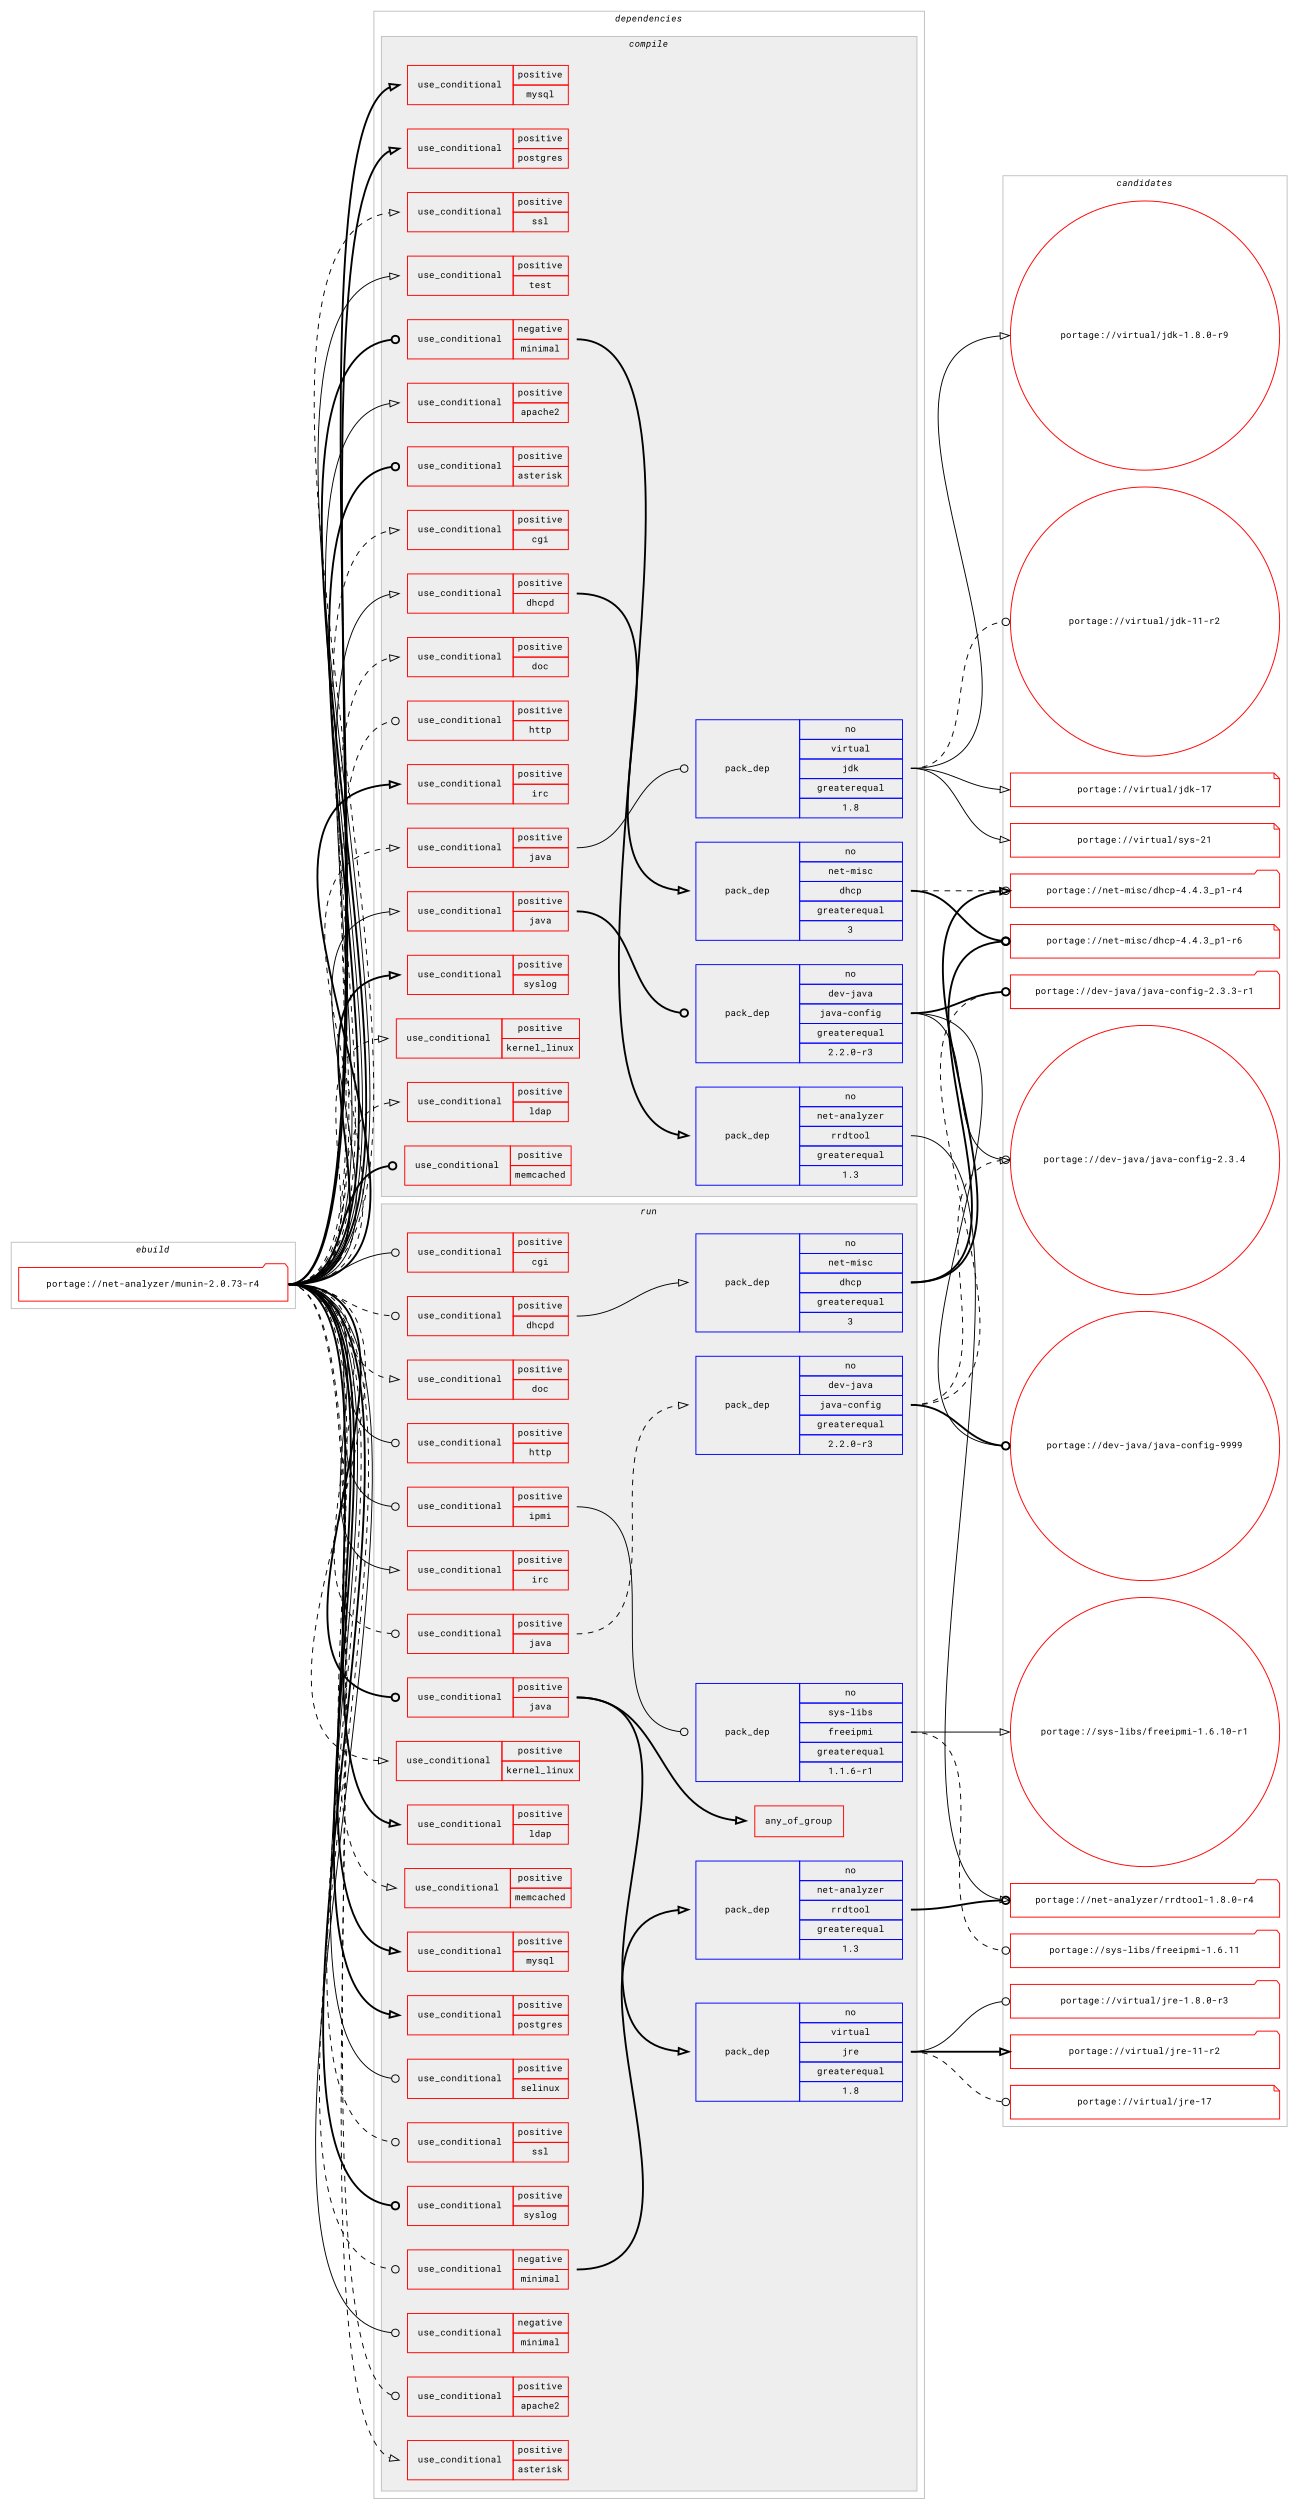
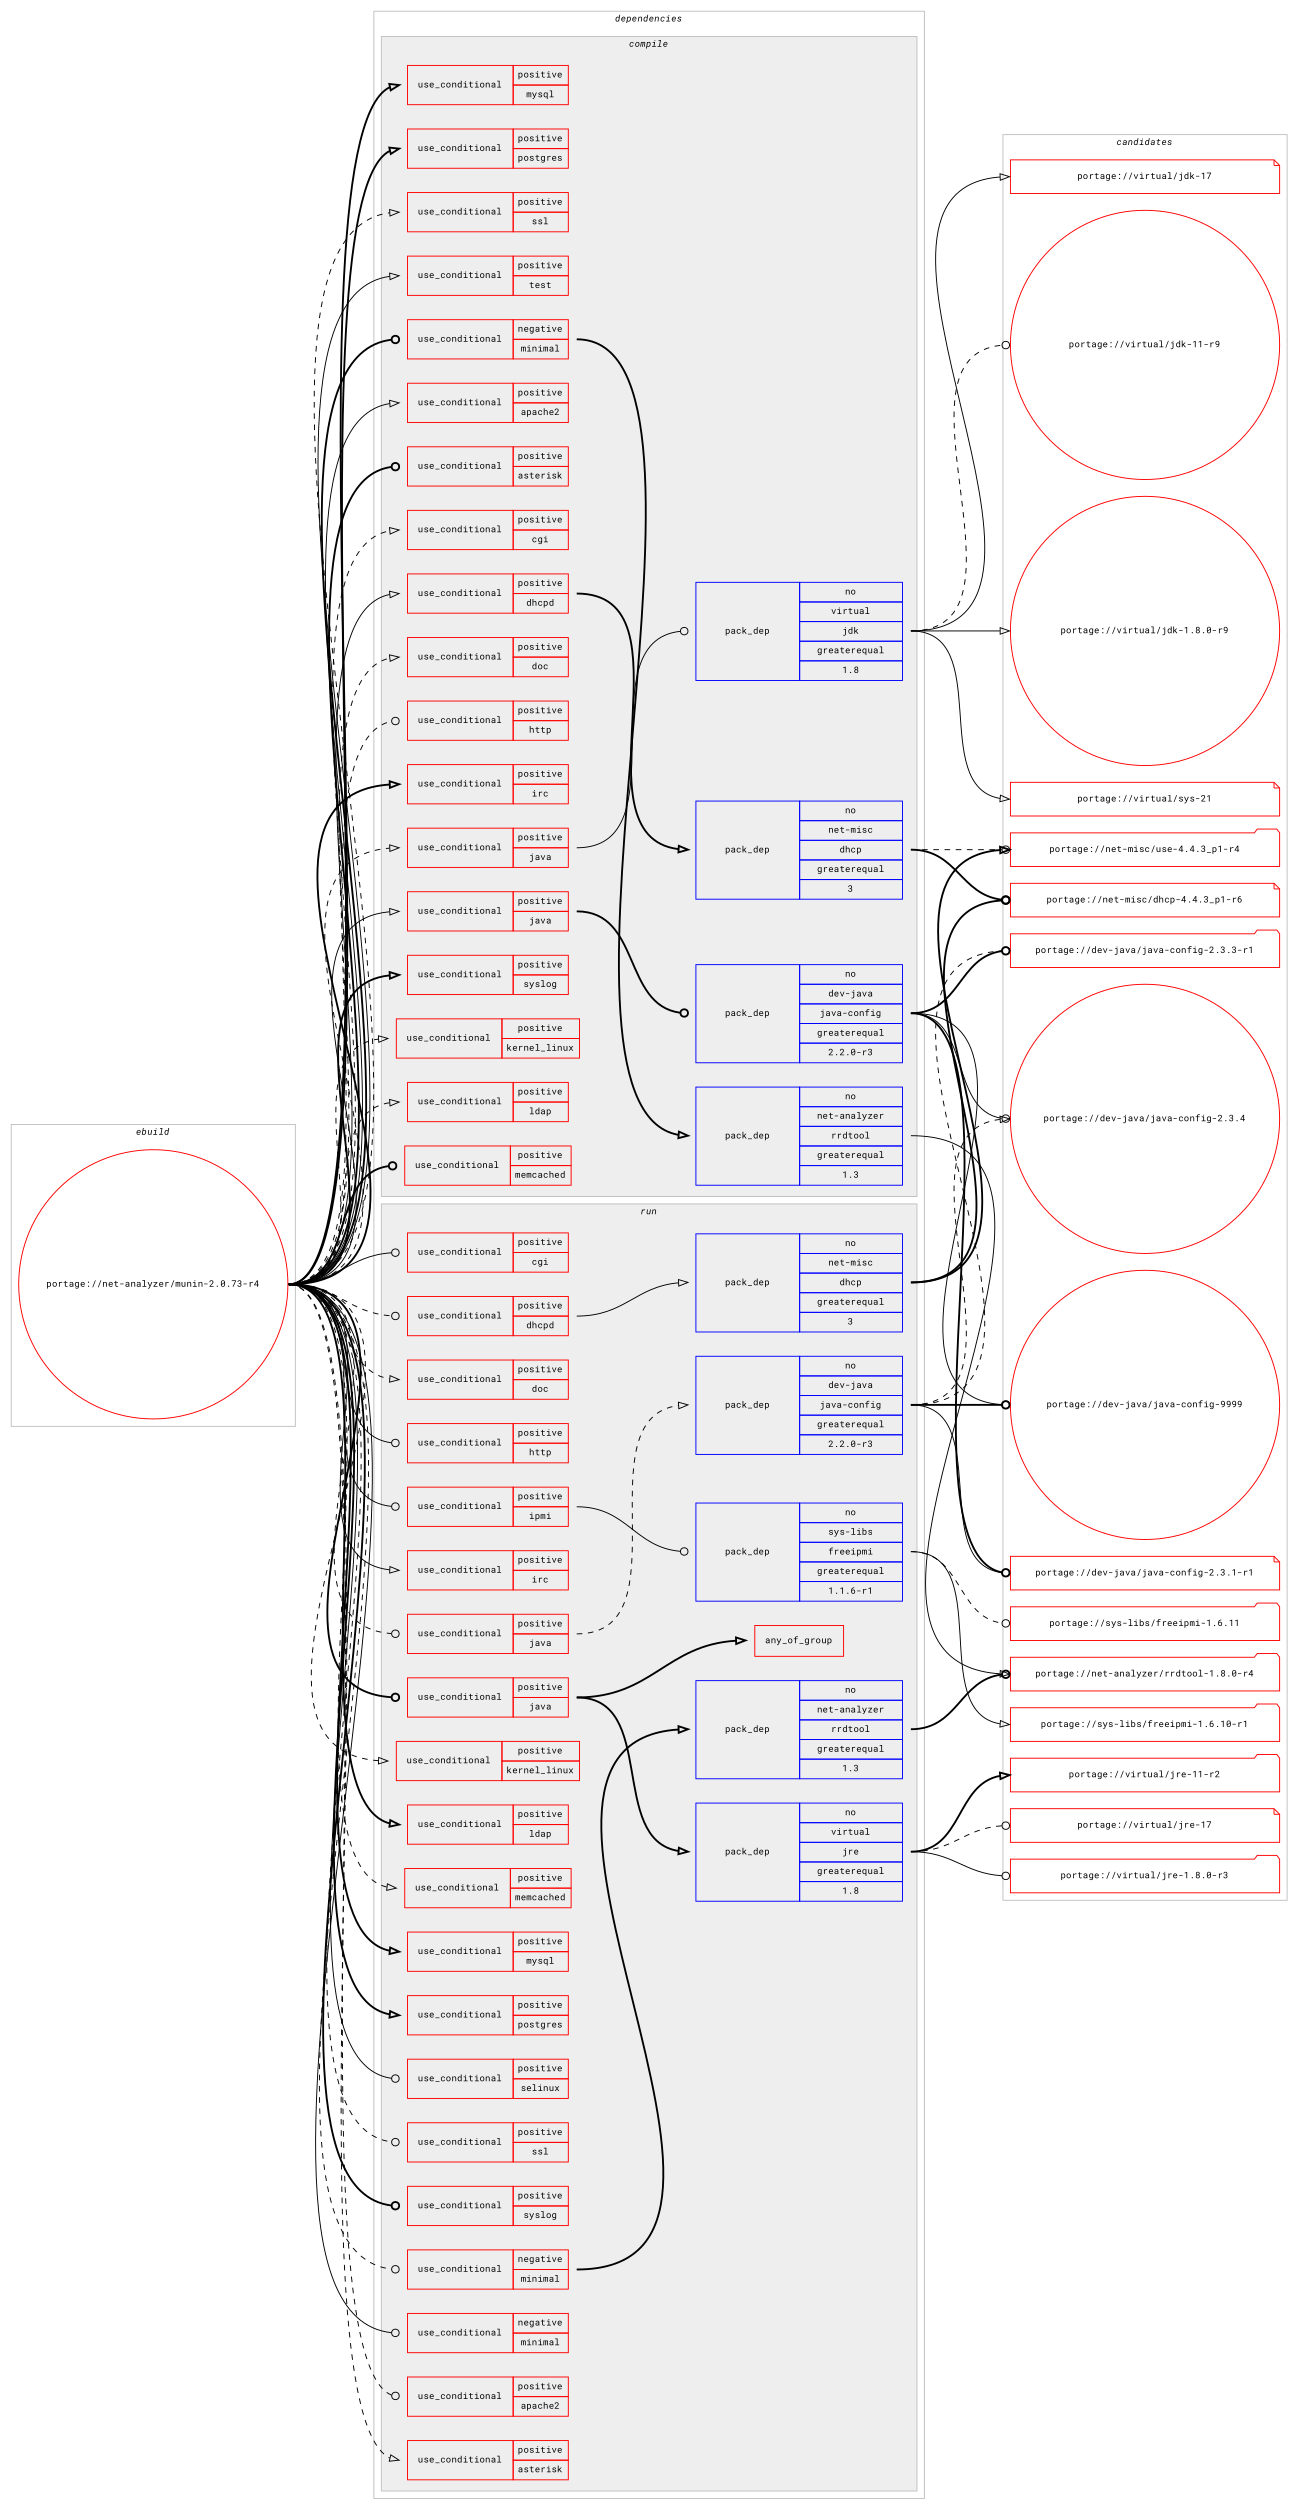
(1145, 622) -> (1145, 345)
(1145, 891) -> (1145, 850)
(153, 1284) -> (153, 1284)
none -> (1145, 1573)
(1145, 1732) -> (1145, 1725)
